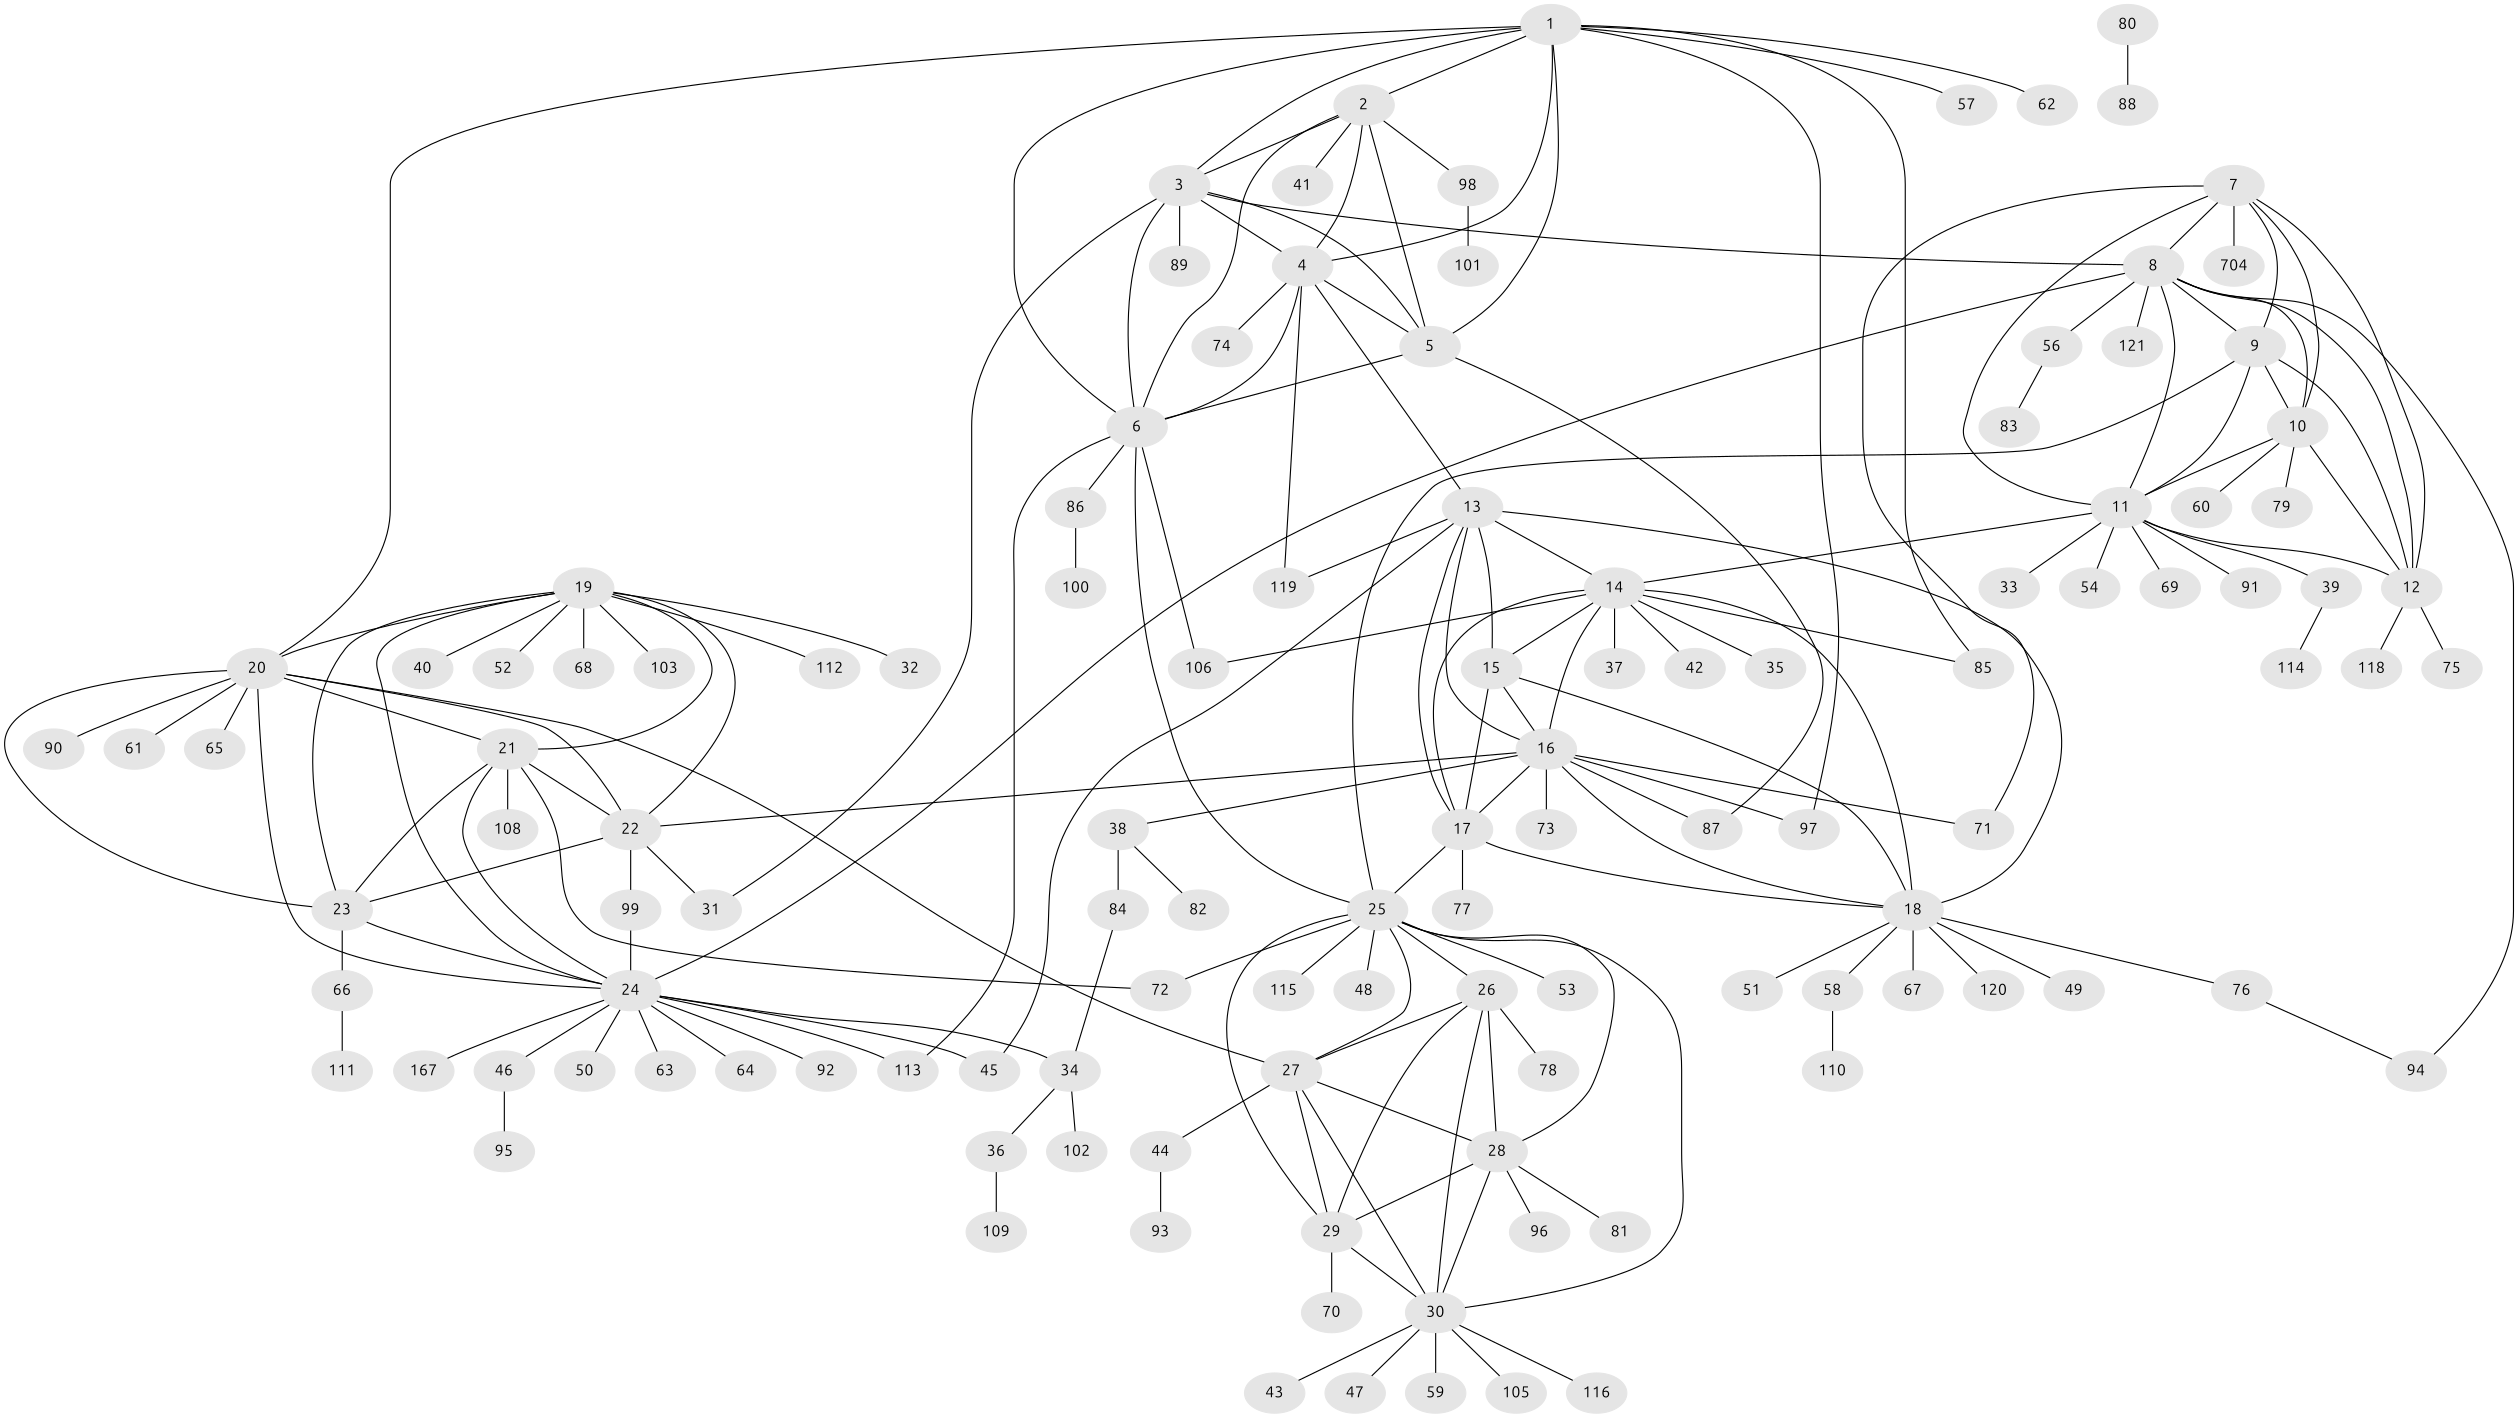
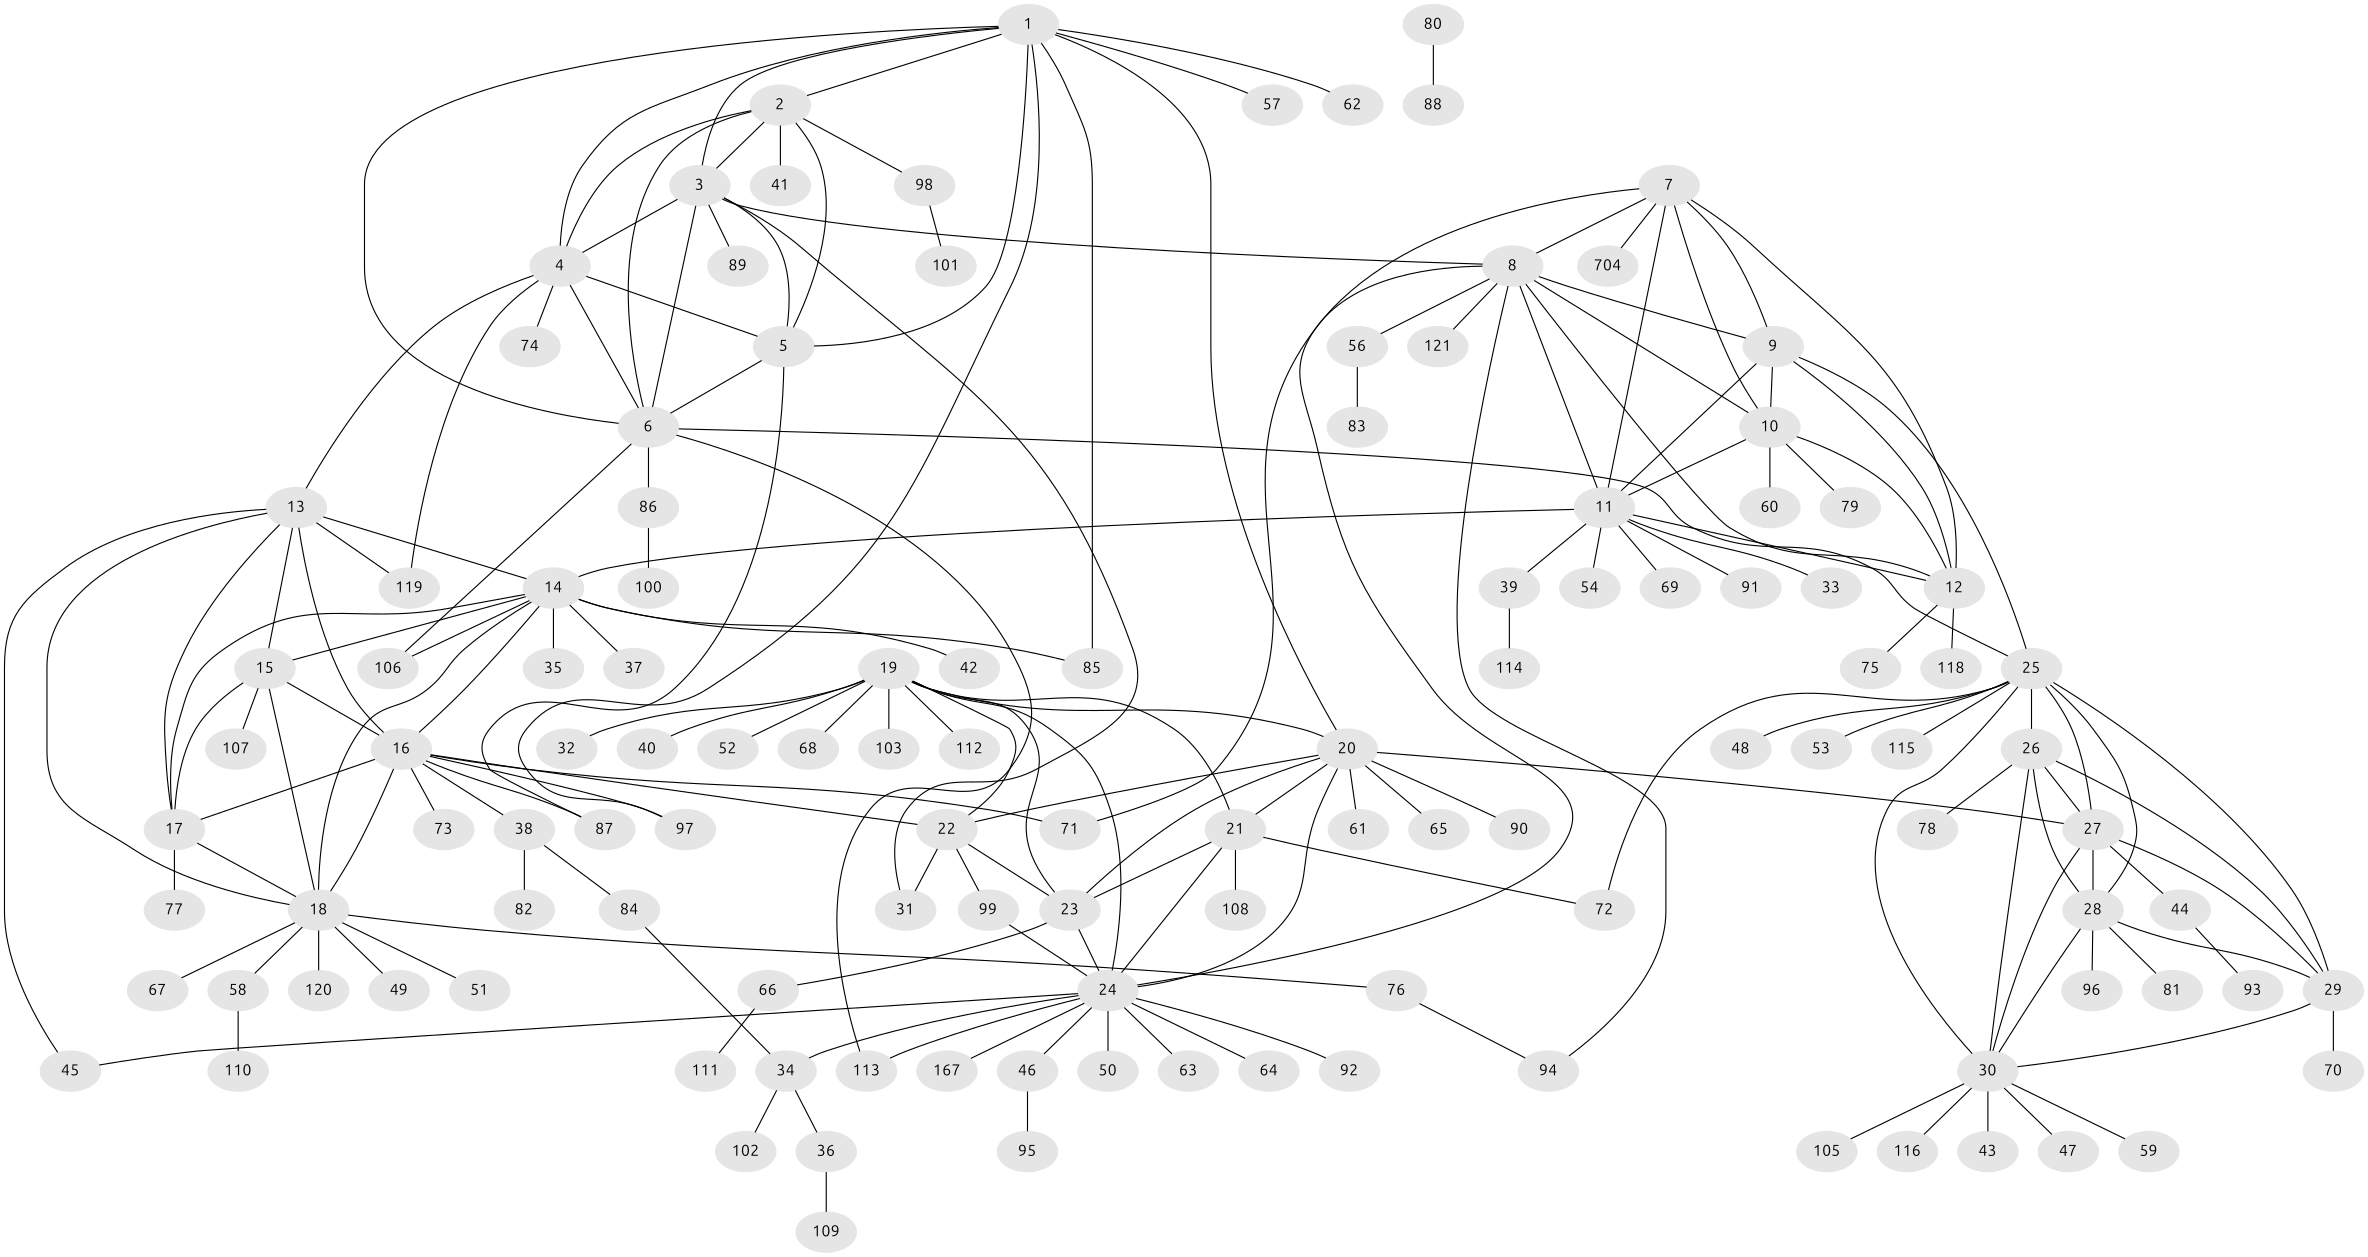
none -> (236, 749)
(569, 789) -> none
(1420, 870) -> none
